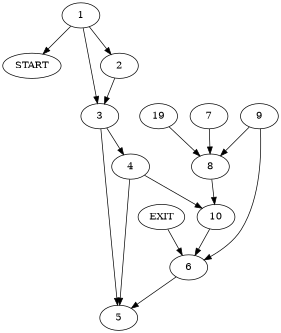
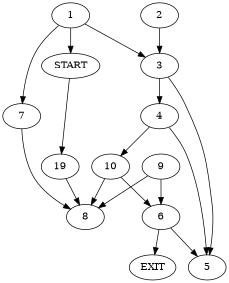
(98, 38) -> (33, 57)
none -> (66, 113)
(213, 188) -> (100, 189)
(173, 239) -> (157, 239)
